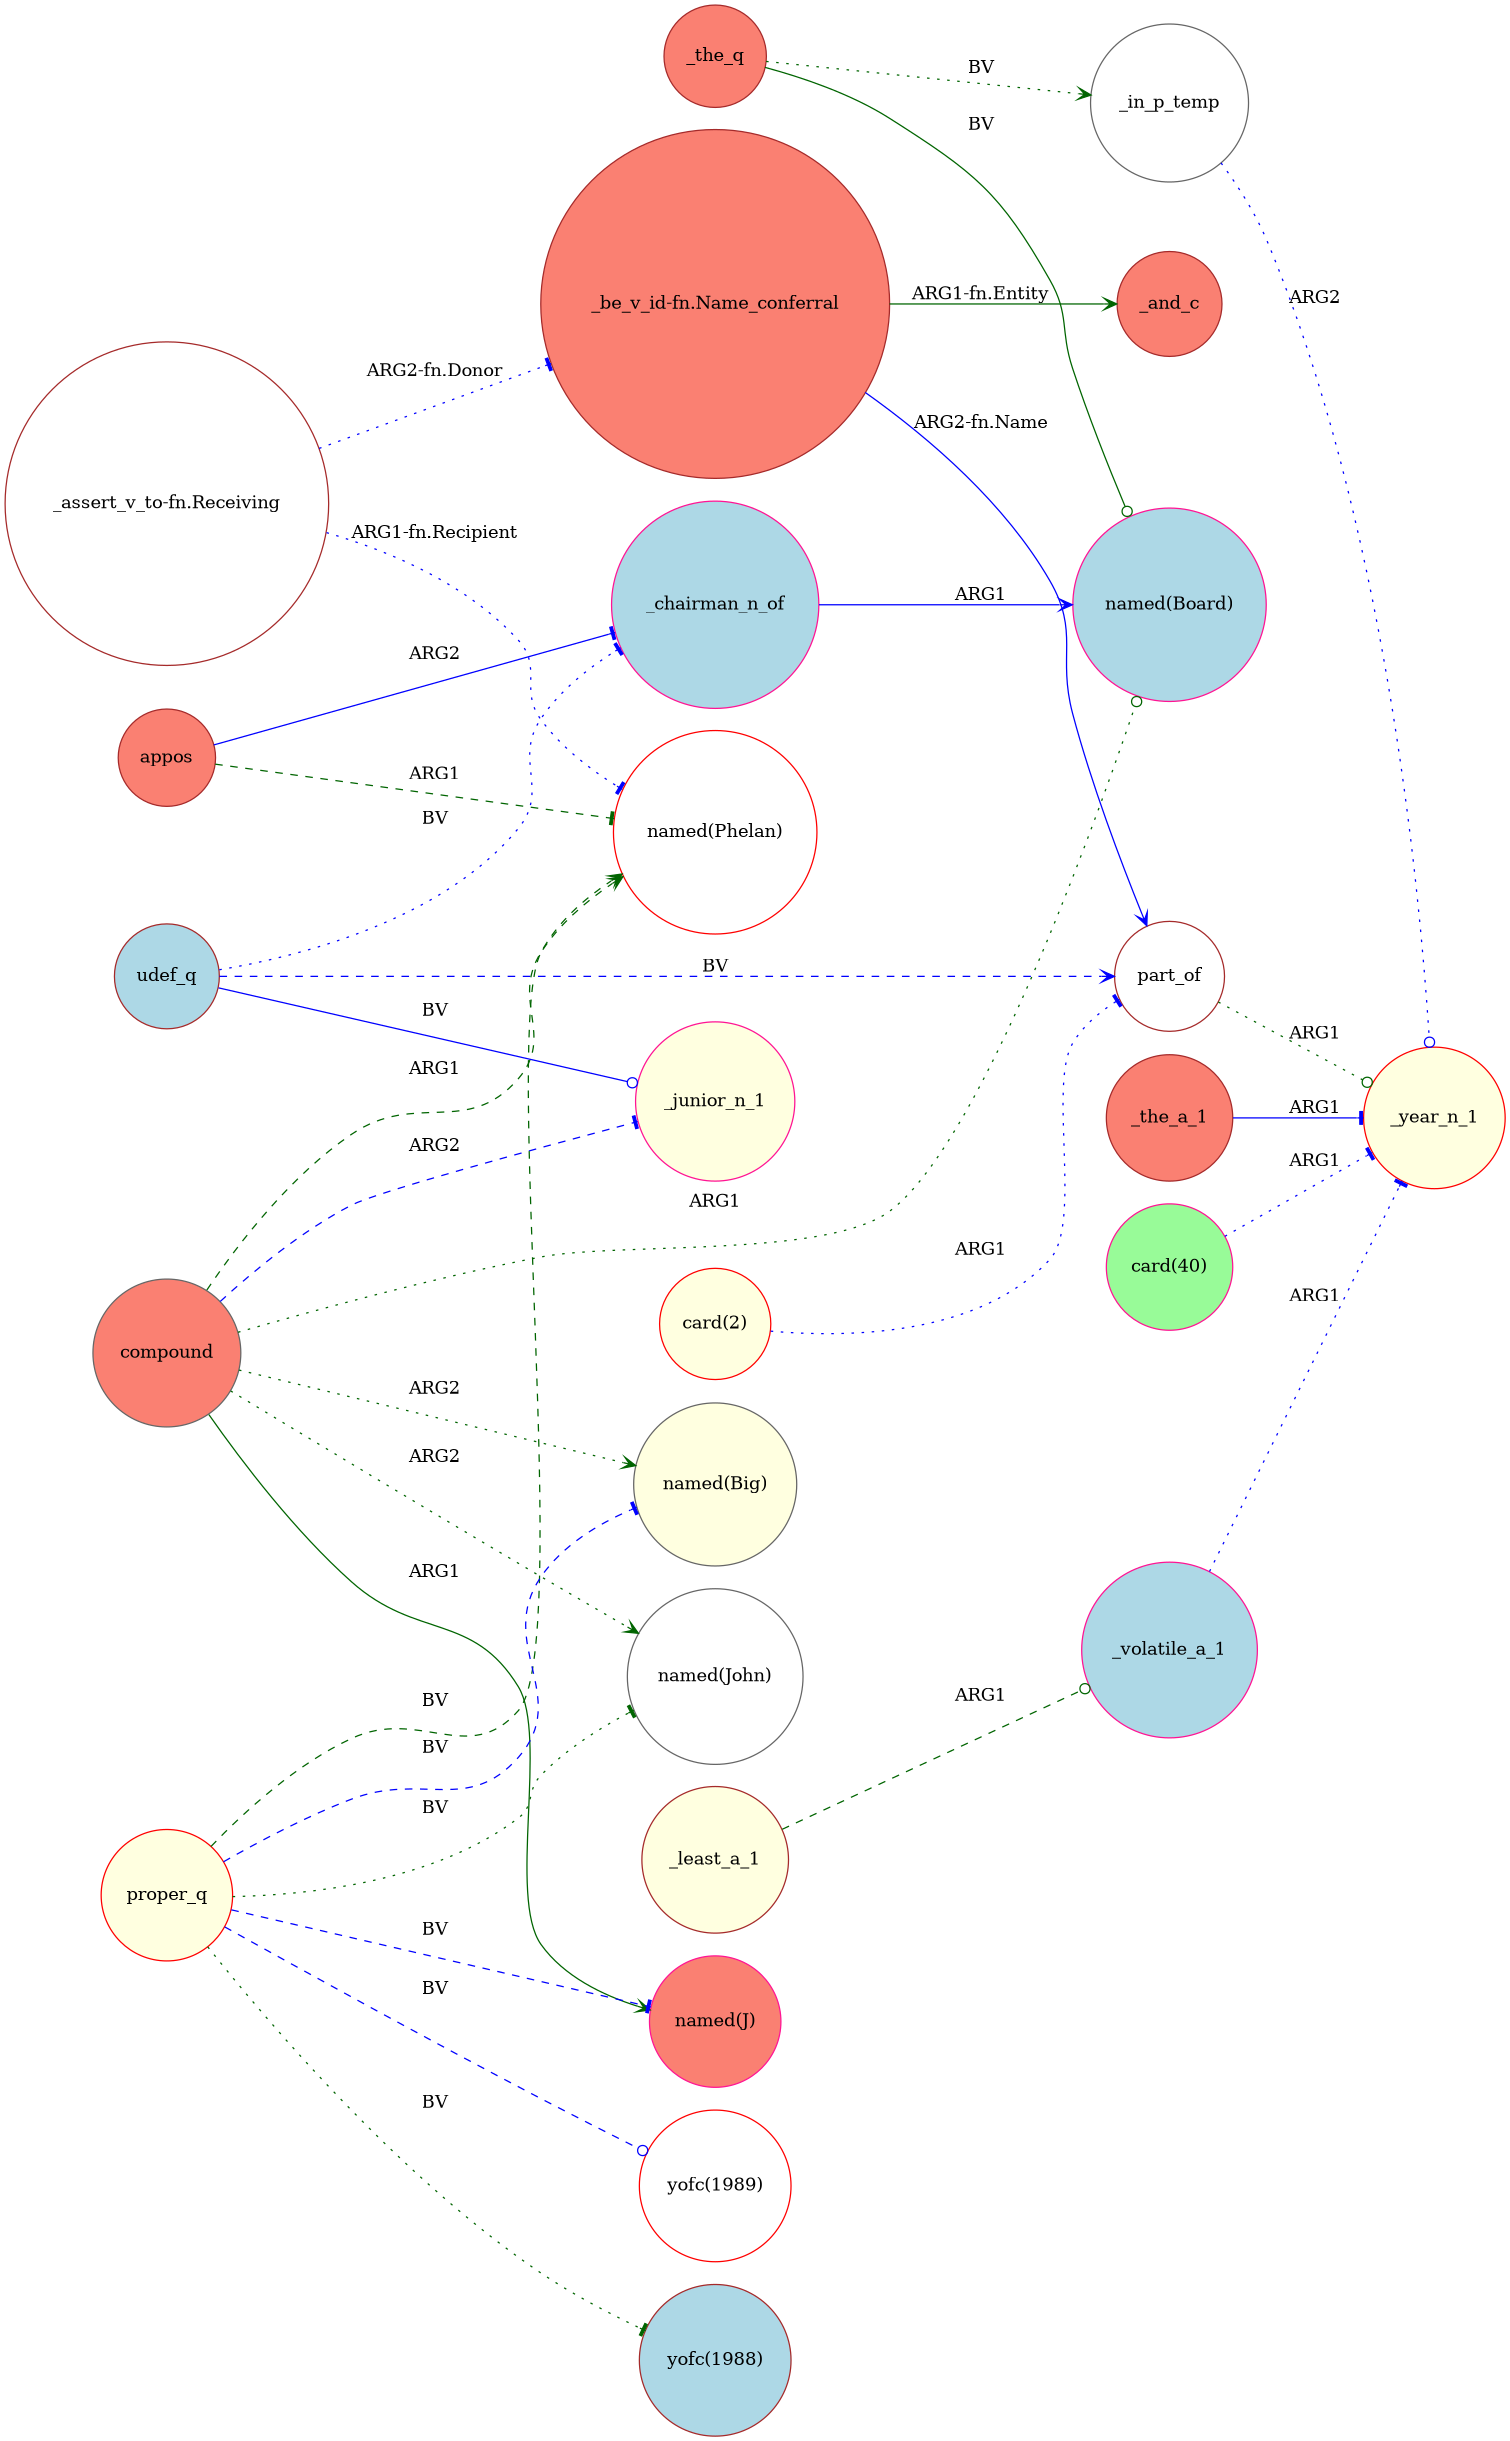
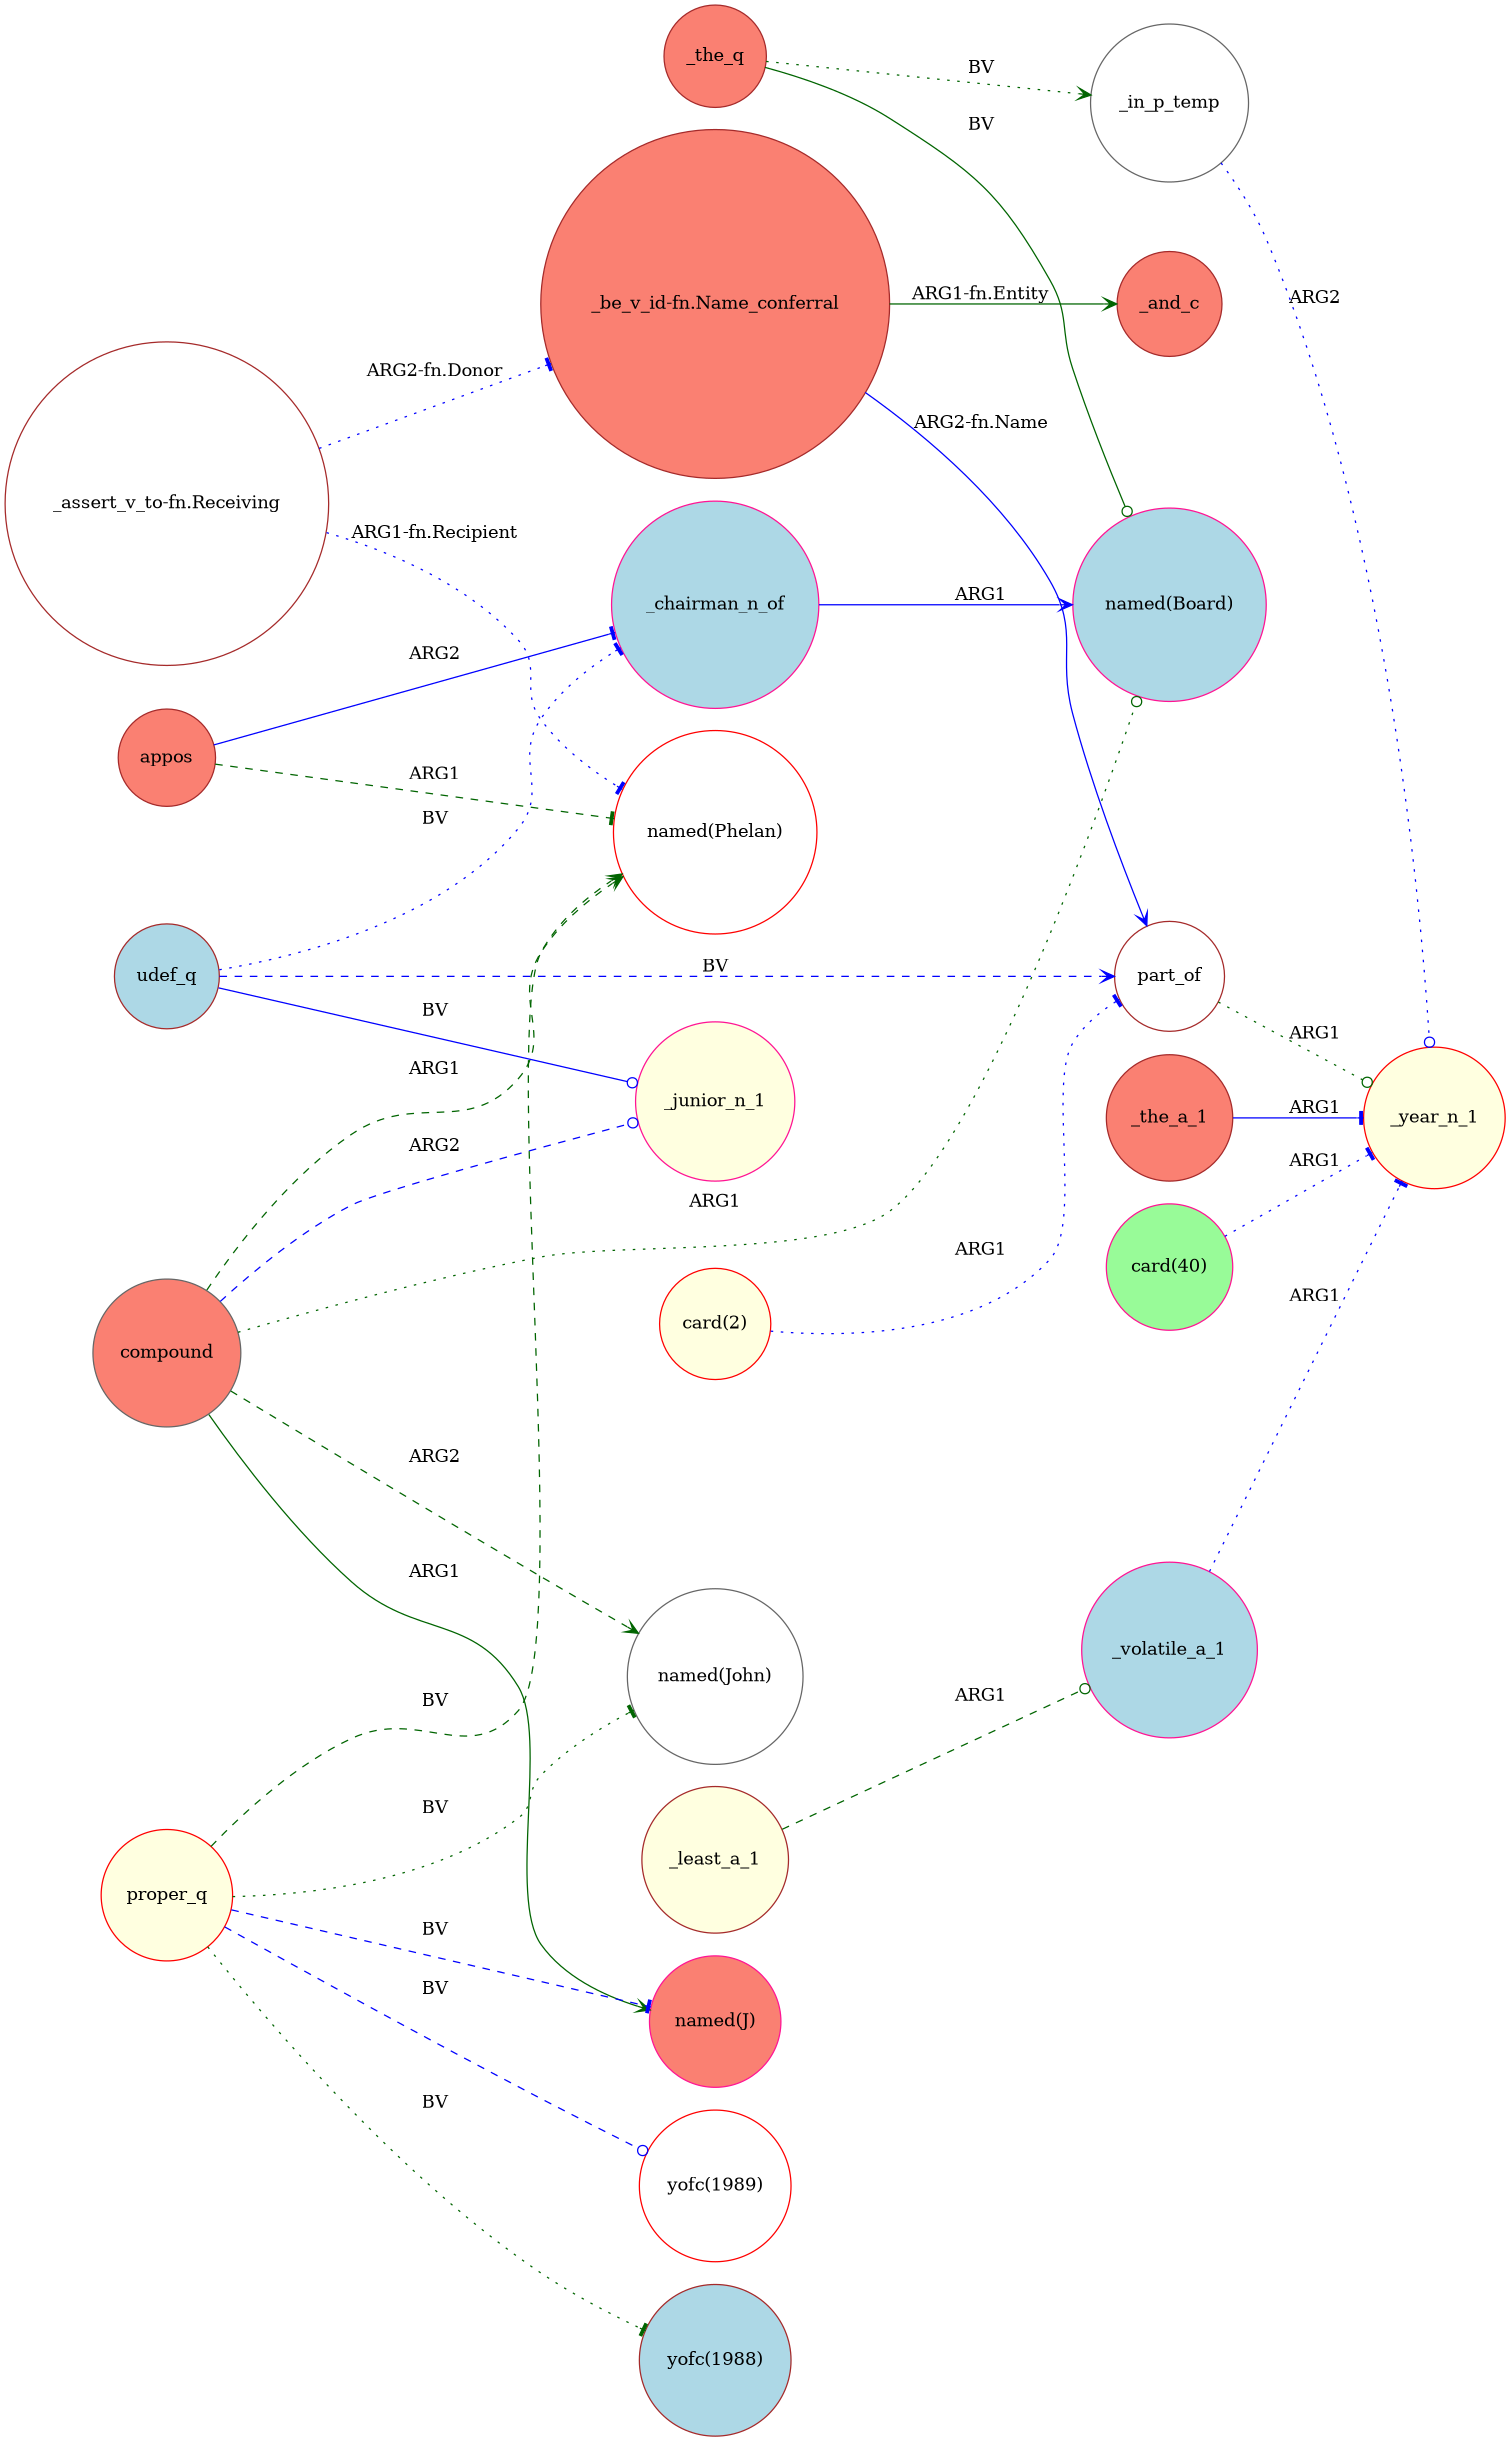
(410, 1185) -> (410, 1185)
(715, 1484) -> none
(428, 1510) -> (428, 1510)
